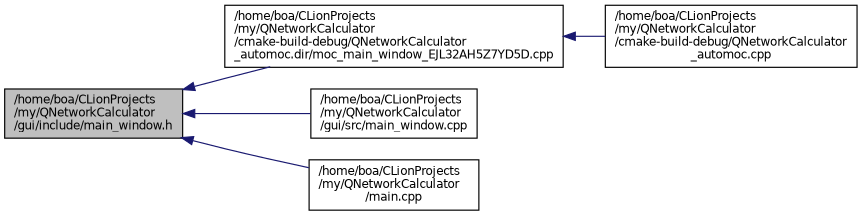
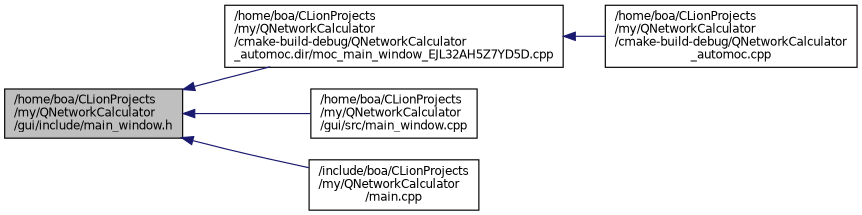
(394, 185) -> (394, 185)
